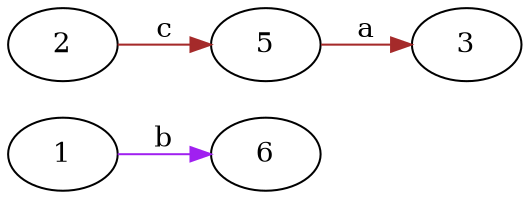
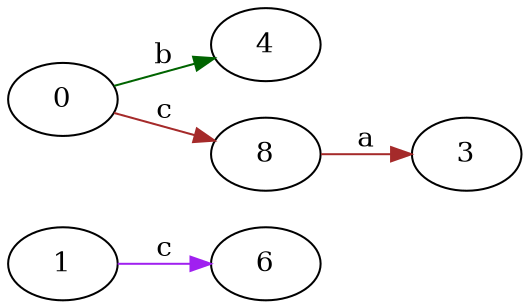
(63, 45) -> (63, 99)
(266, 45) -> (266, 154)
none -> (266, 45)
(164, 139) -> (164, 249)
